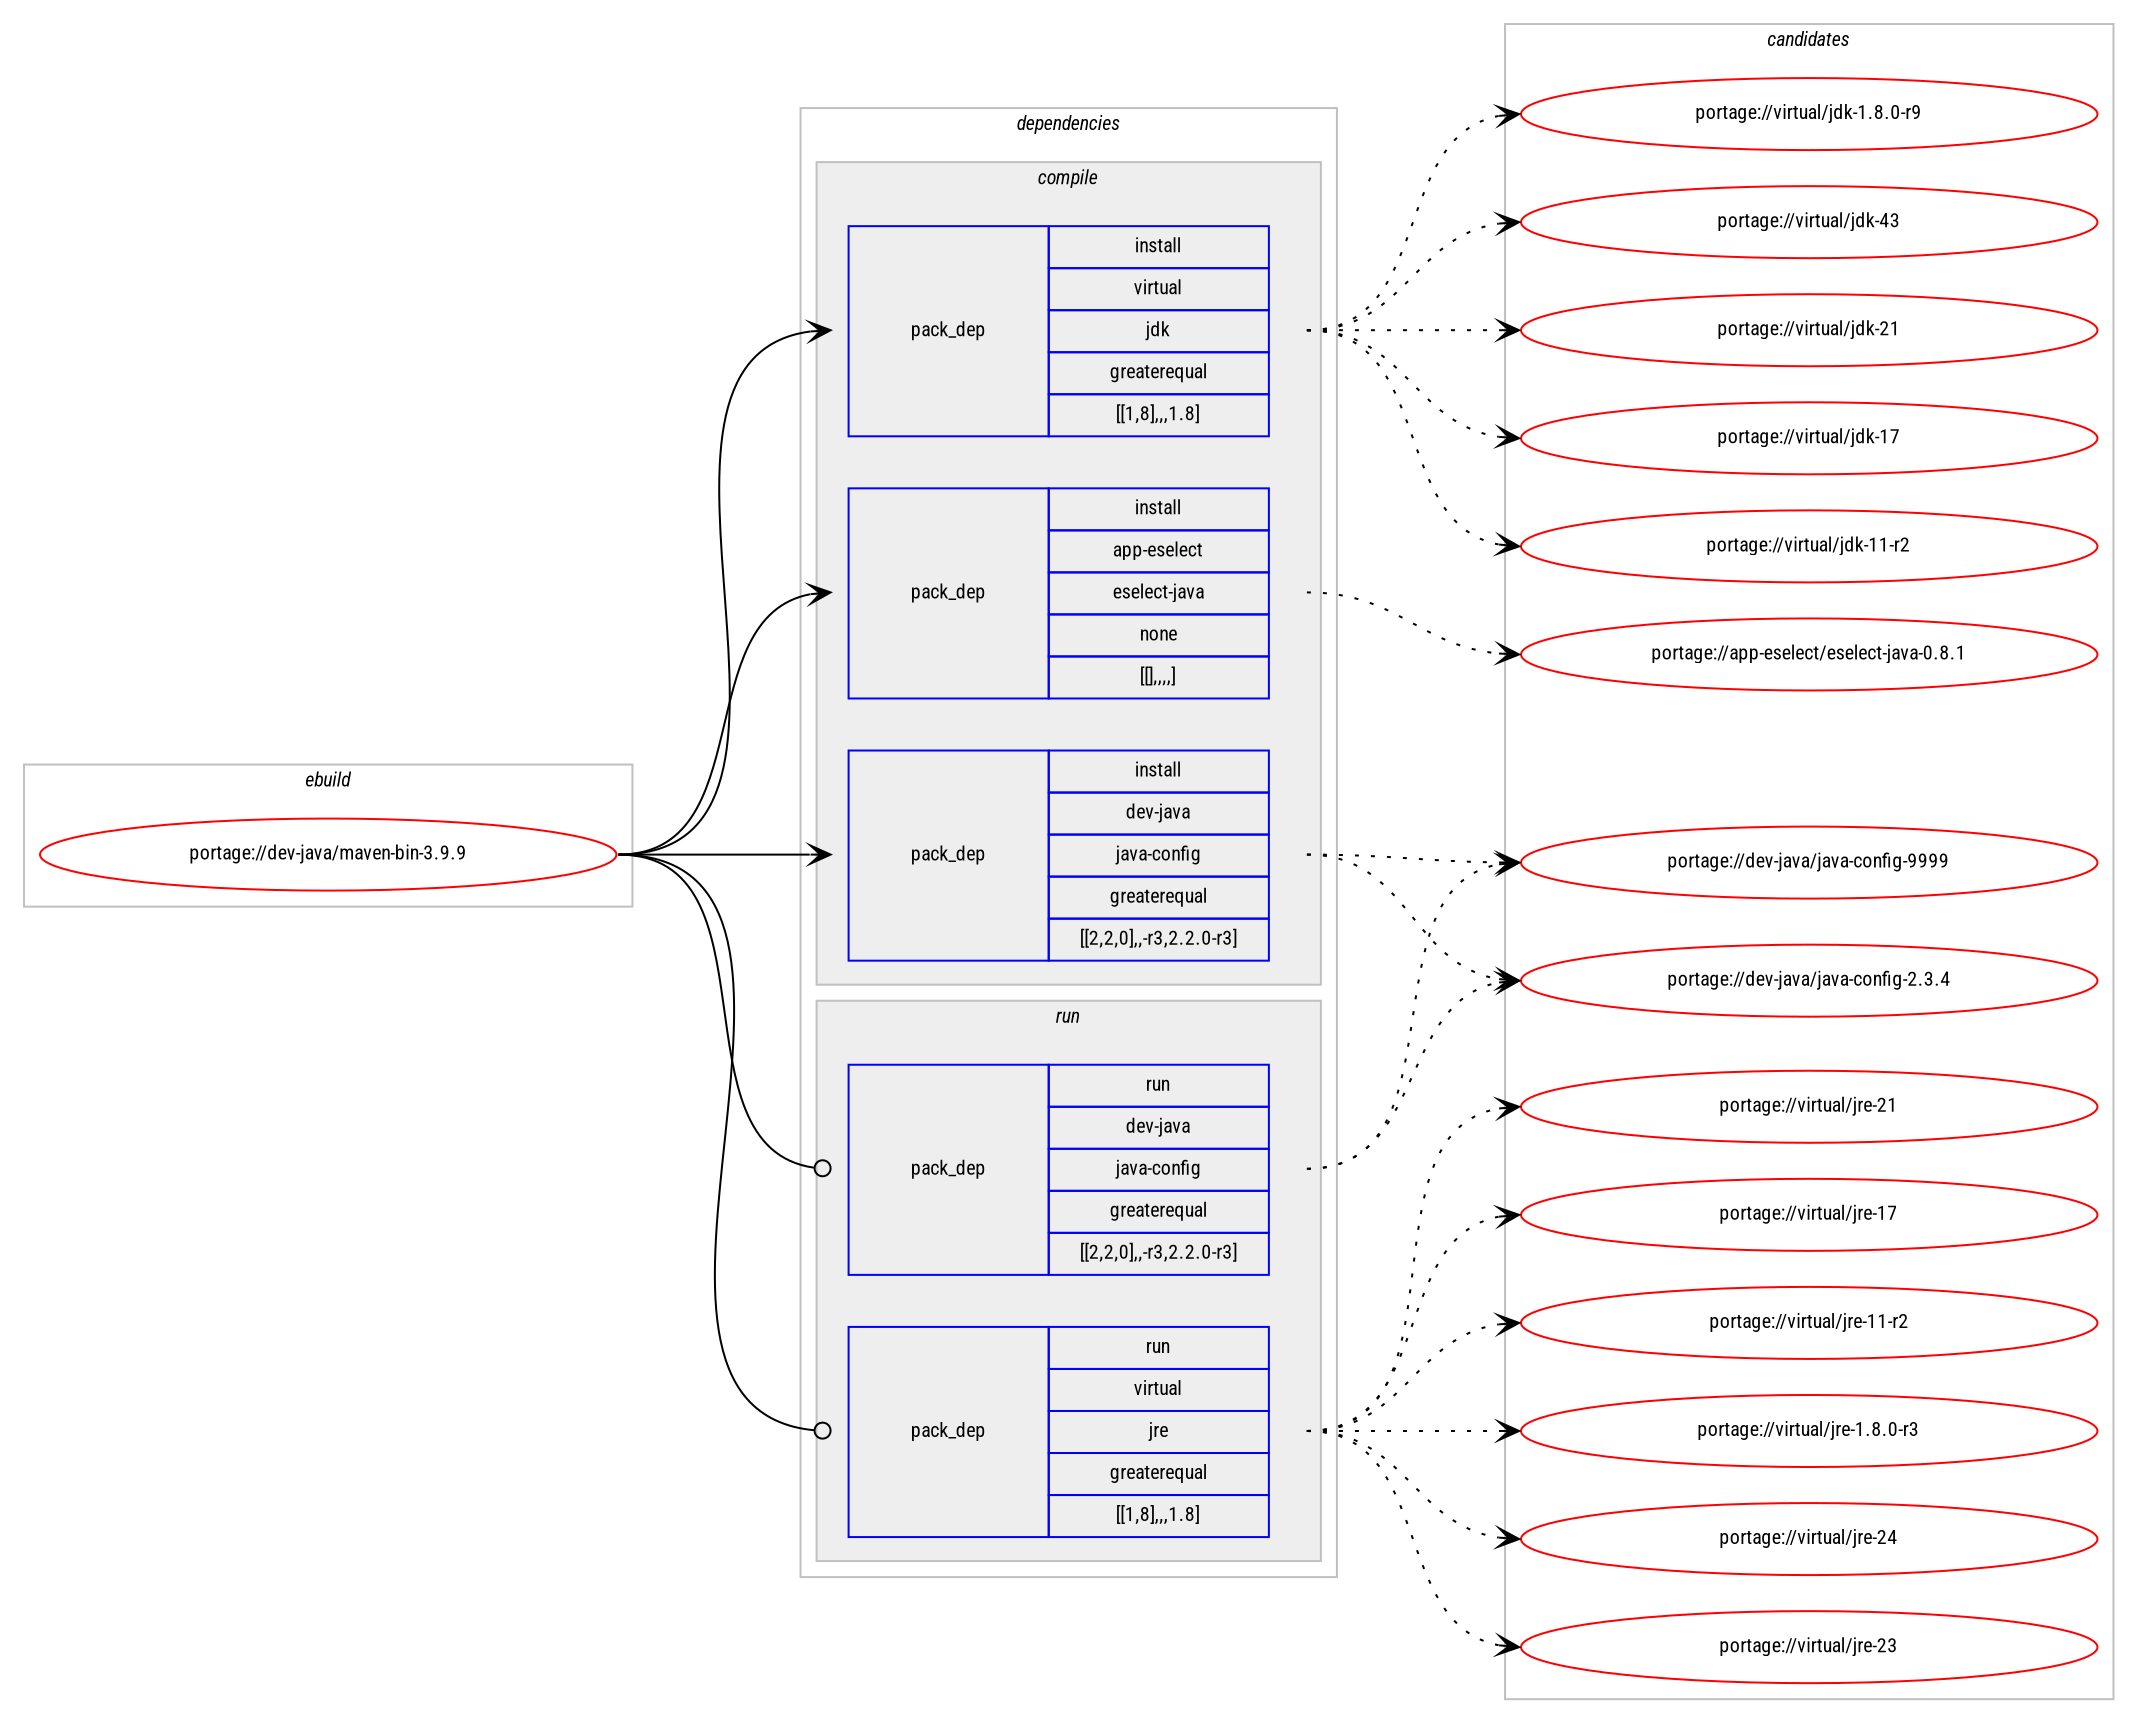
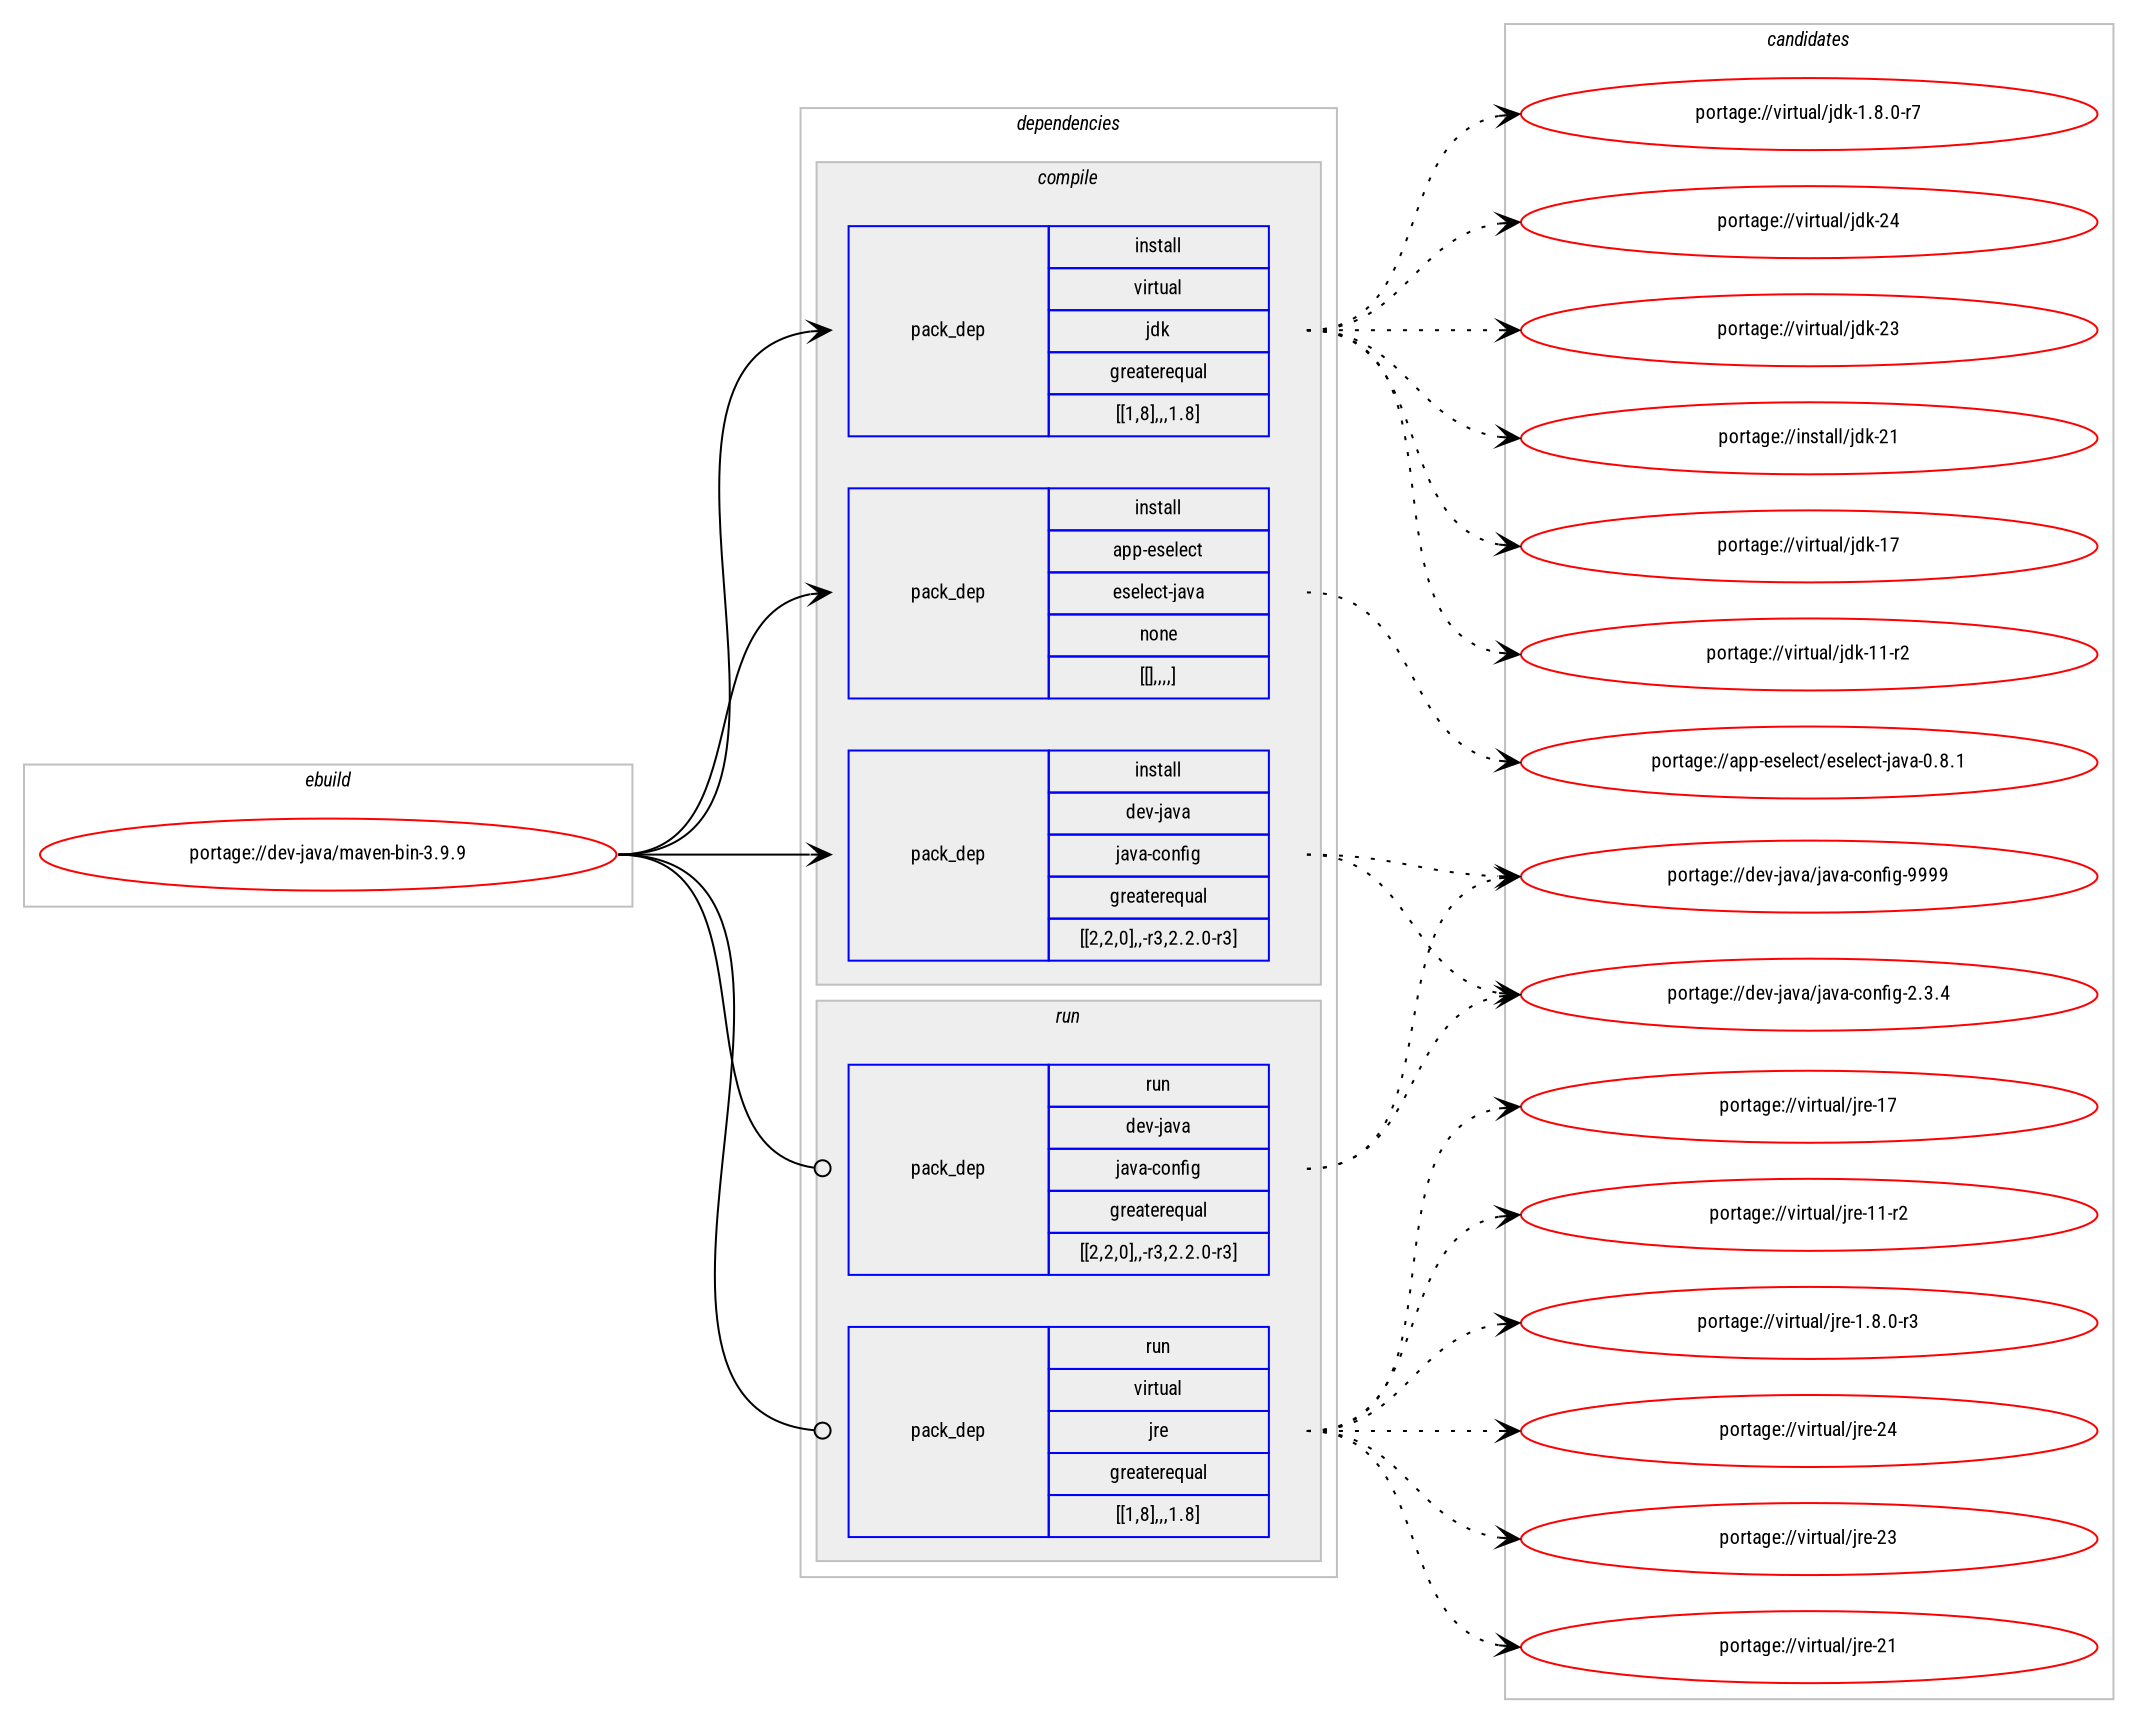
(1809, 114) -> (1809, 114)
(1809, 222) -> (1809, 330)
none -> (1809, 222)
(1809, 330) -> (1809, 438)
